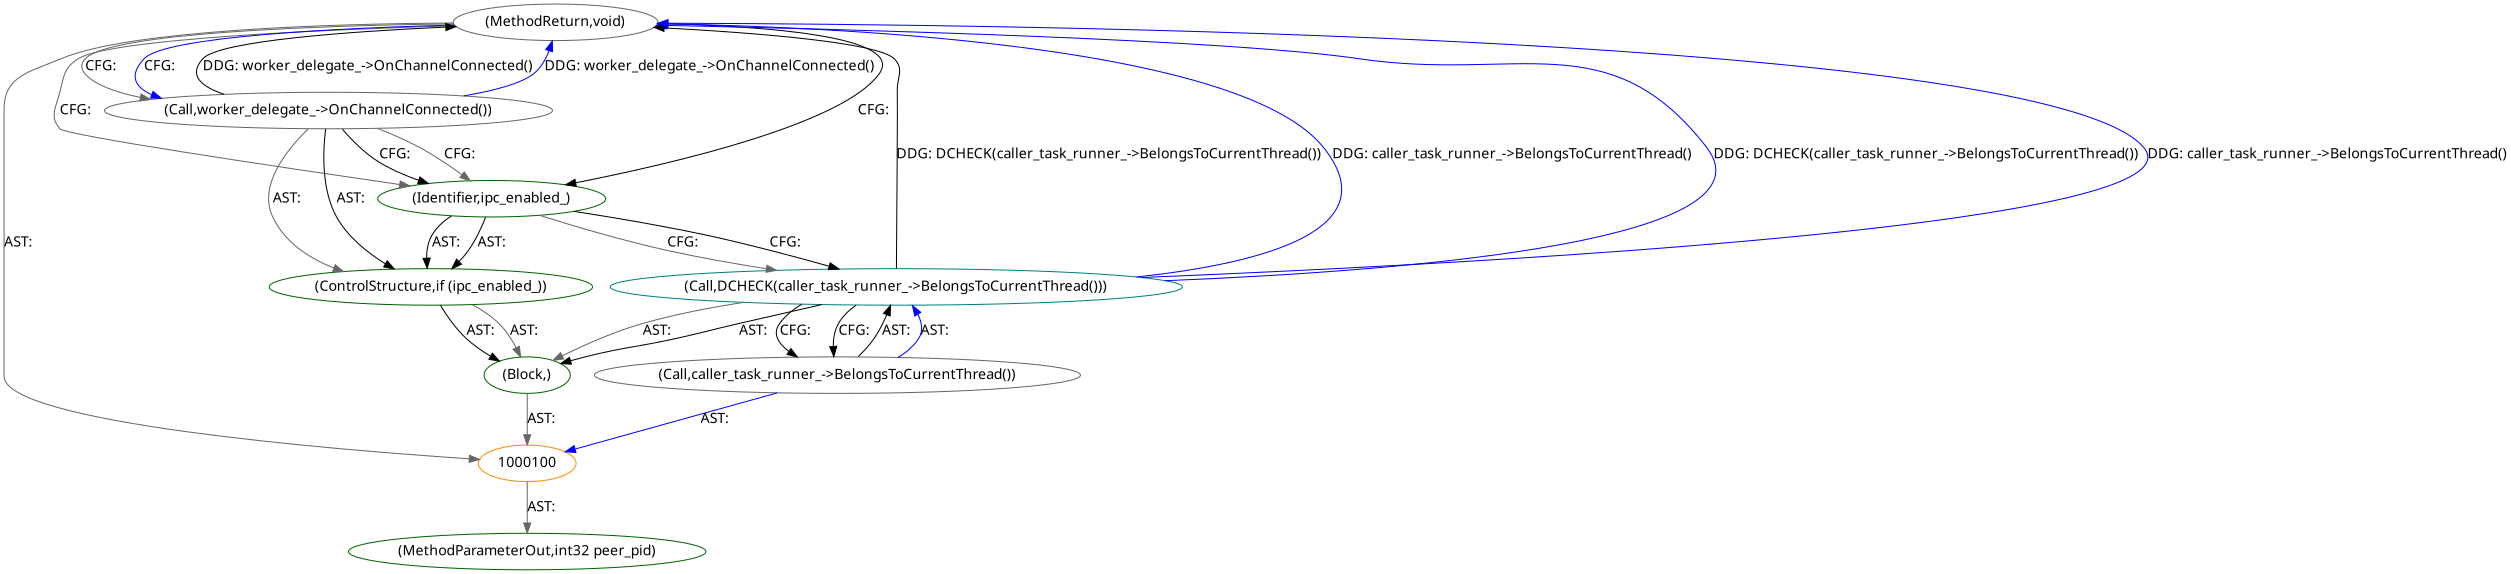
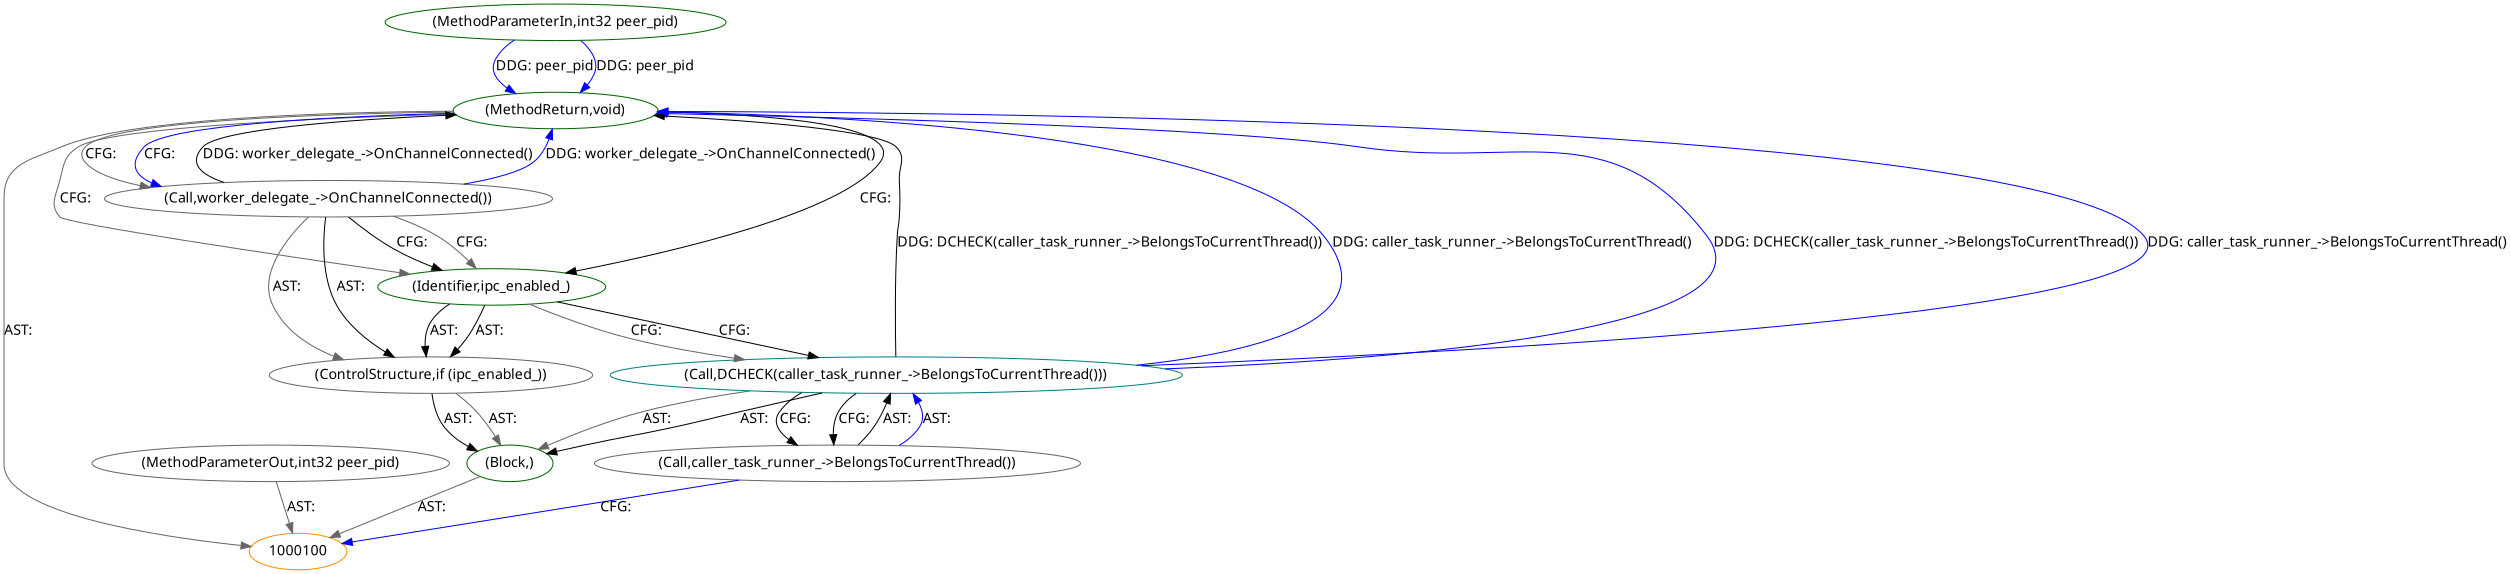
none -> (556, 22)
(556, 22) -> (556, 111)
(431, 287) -> (431, 375)
(717, 419) -> (618, 507)
(527, 502) -> (283, 503)
(527, 552) -> (271, 463)
